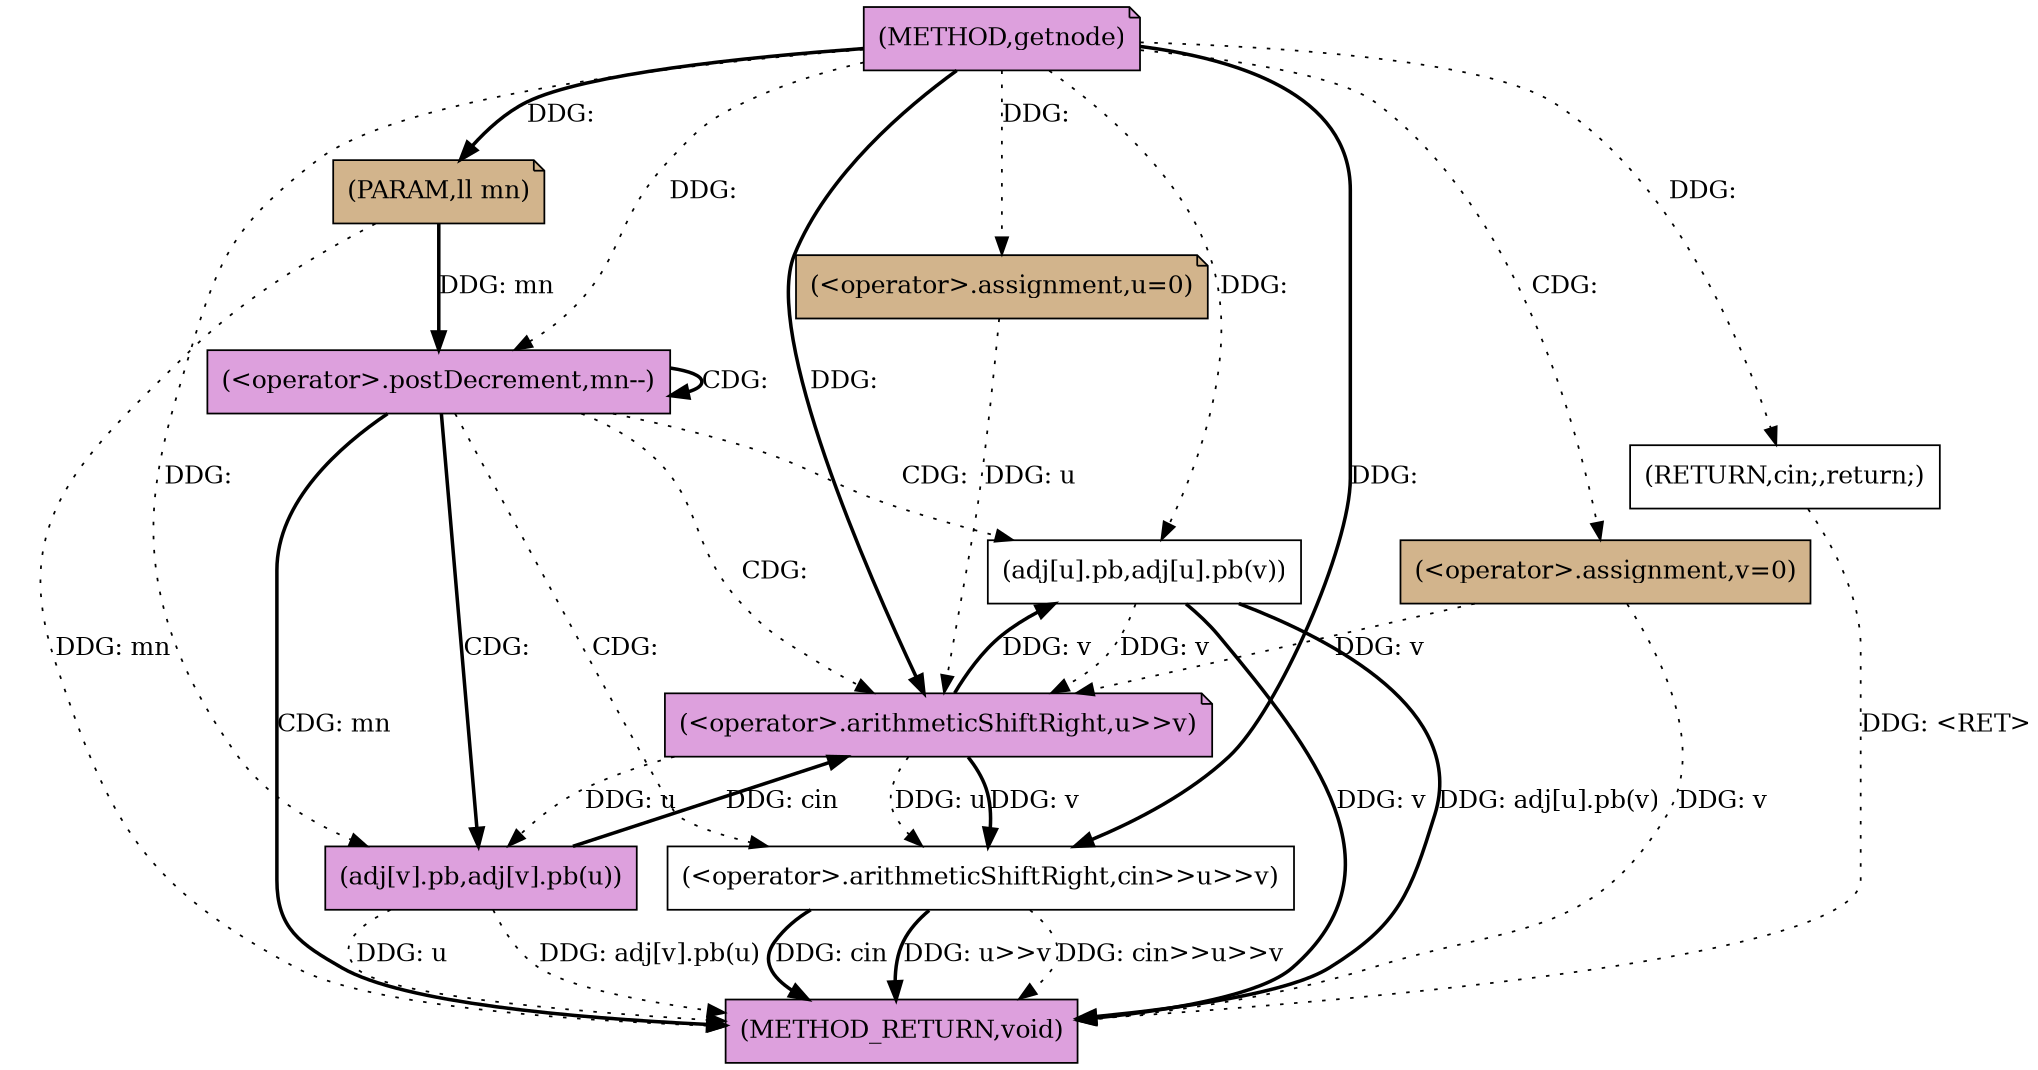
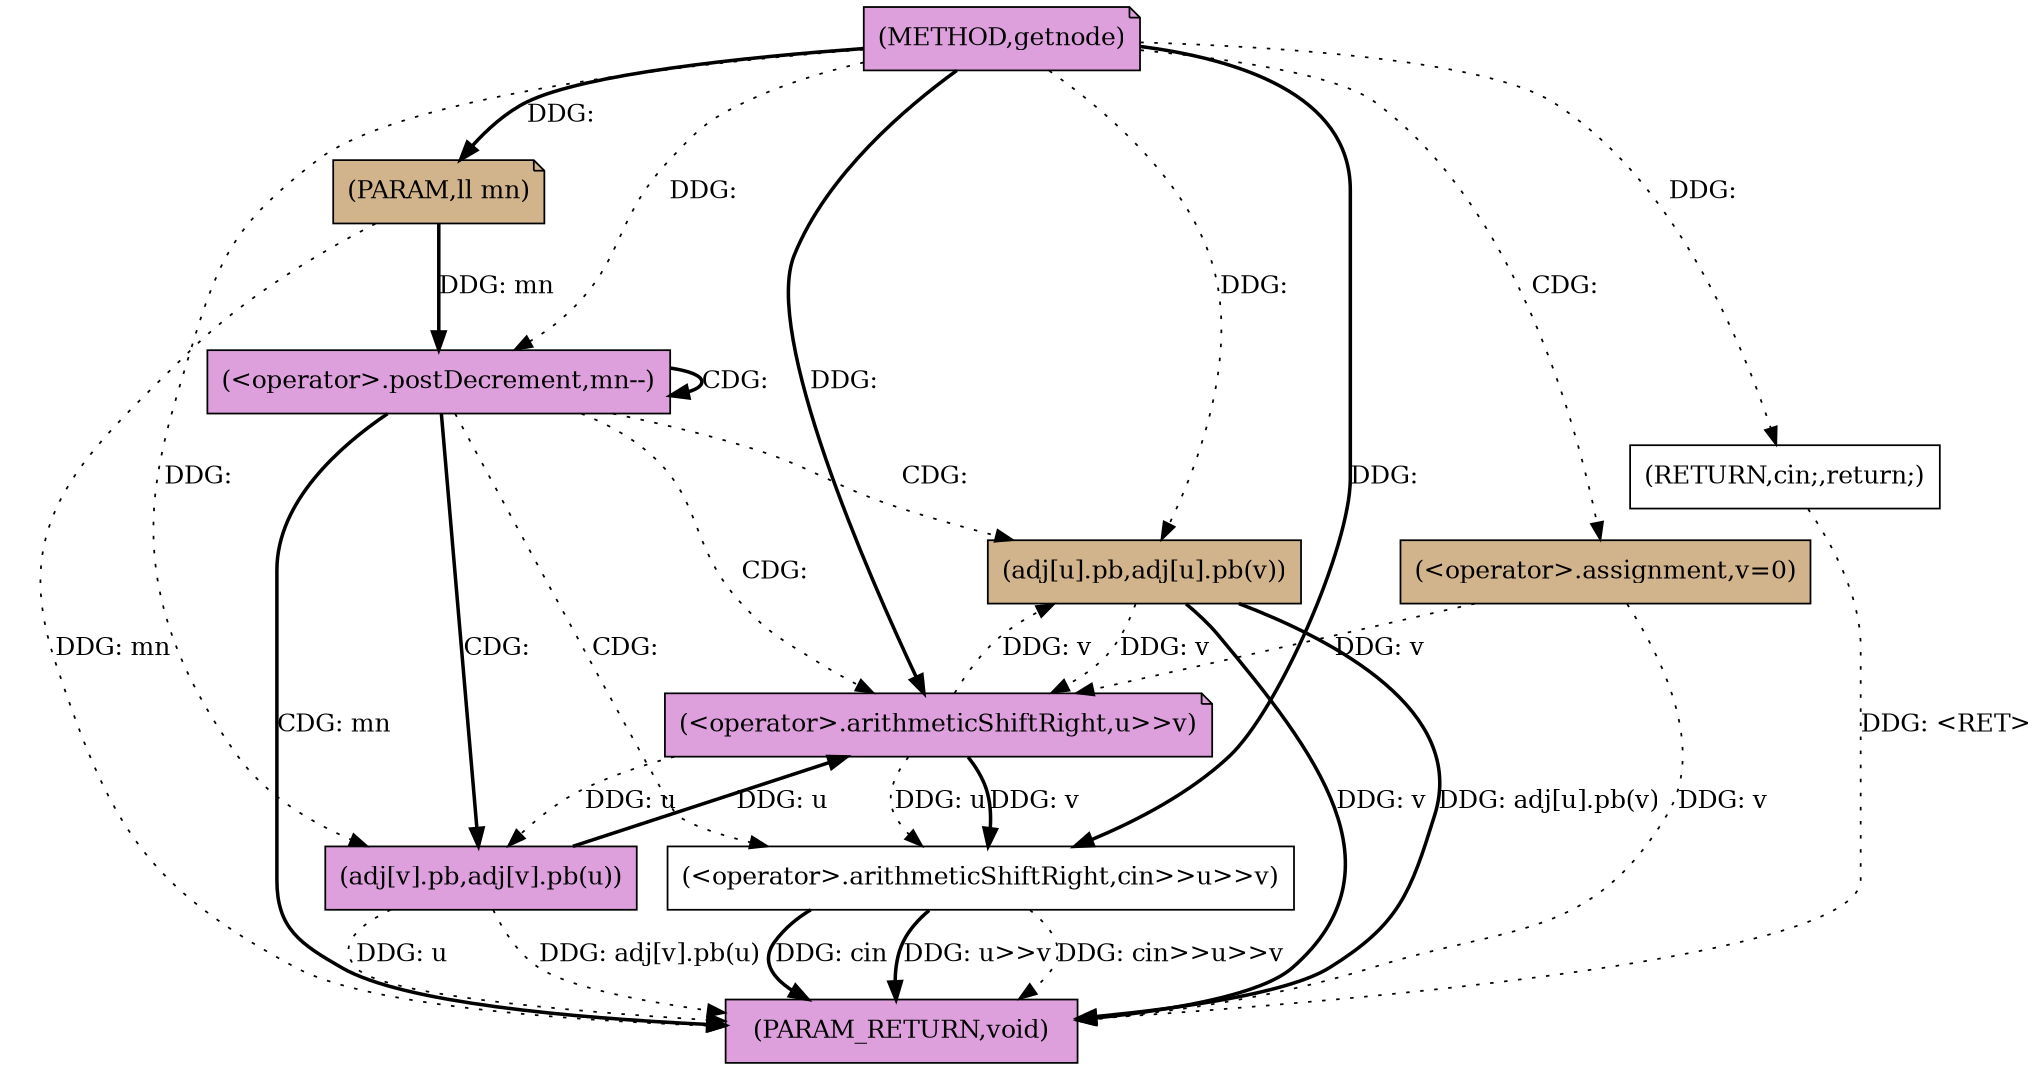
(1002, 287) -> none
(1144, 572) -> (1144, 572)
(990, 646) -> (990, 646)
(782, 802) -> (782, 802)
(902, 1031) -> (902, 1031)
